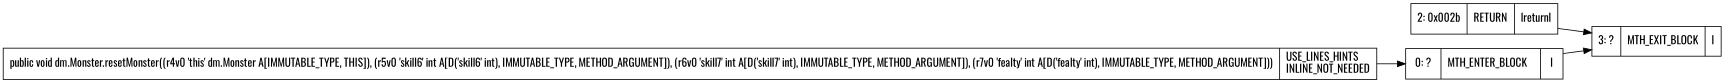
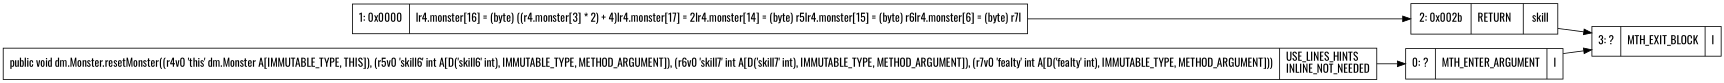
(1536, 18) -> (1541, 18)
none -> (690, 19)
(1488, 63) -> (1491, 63)
